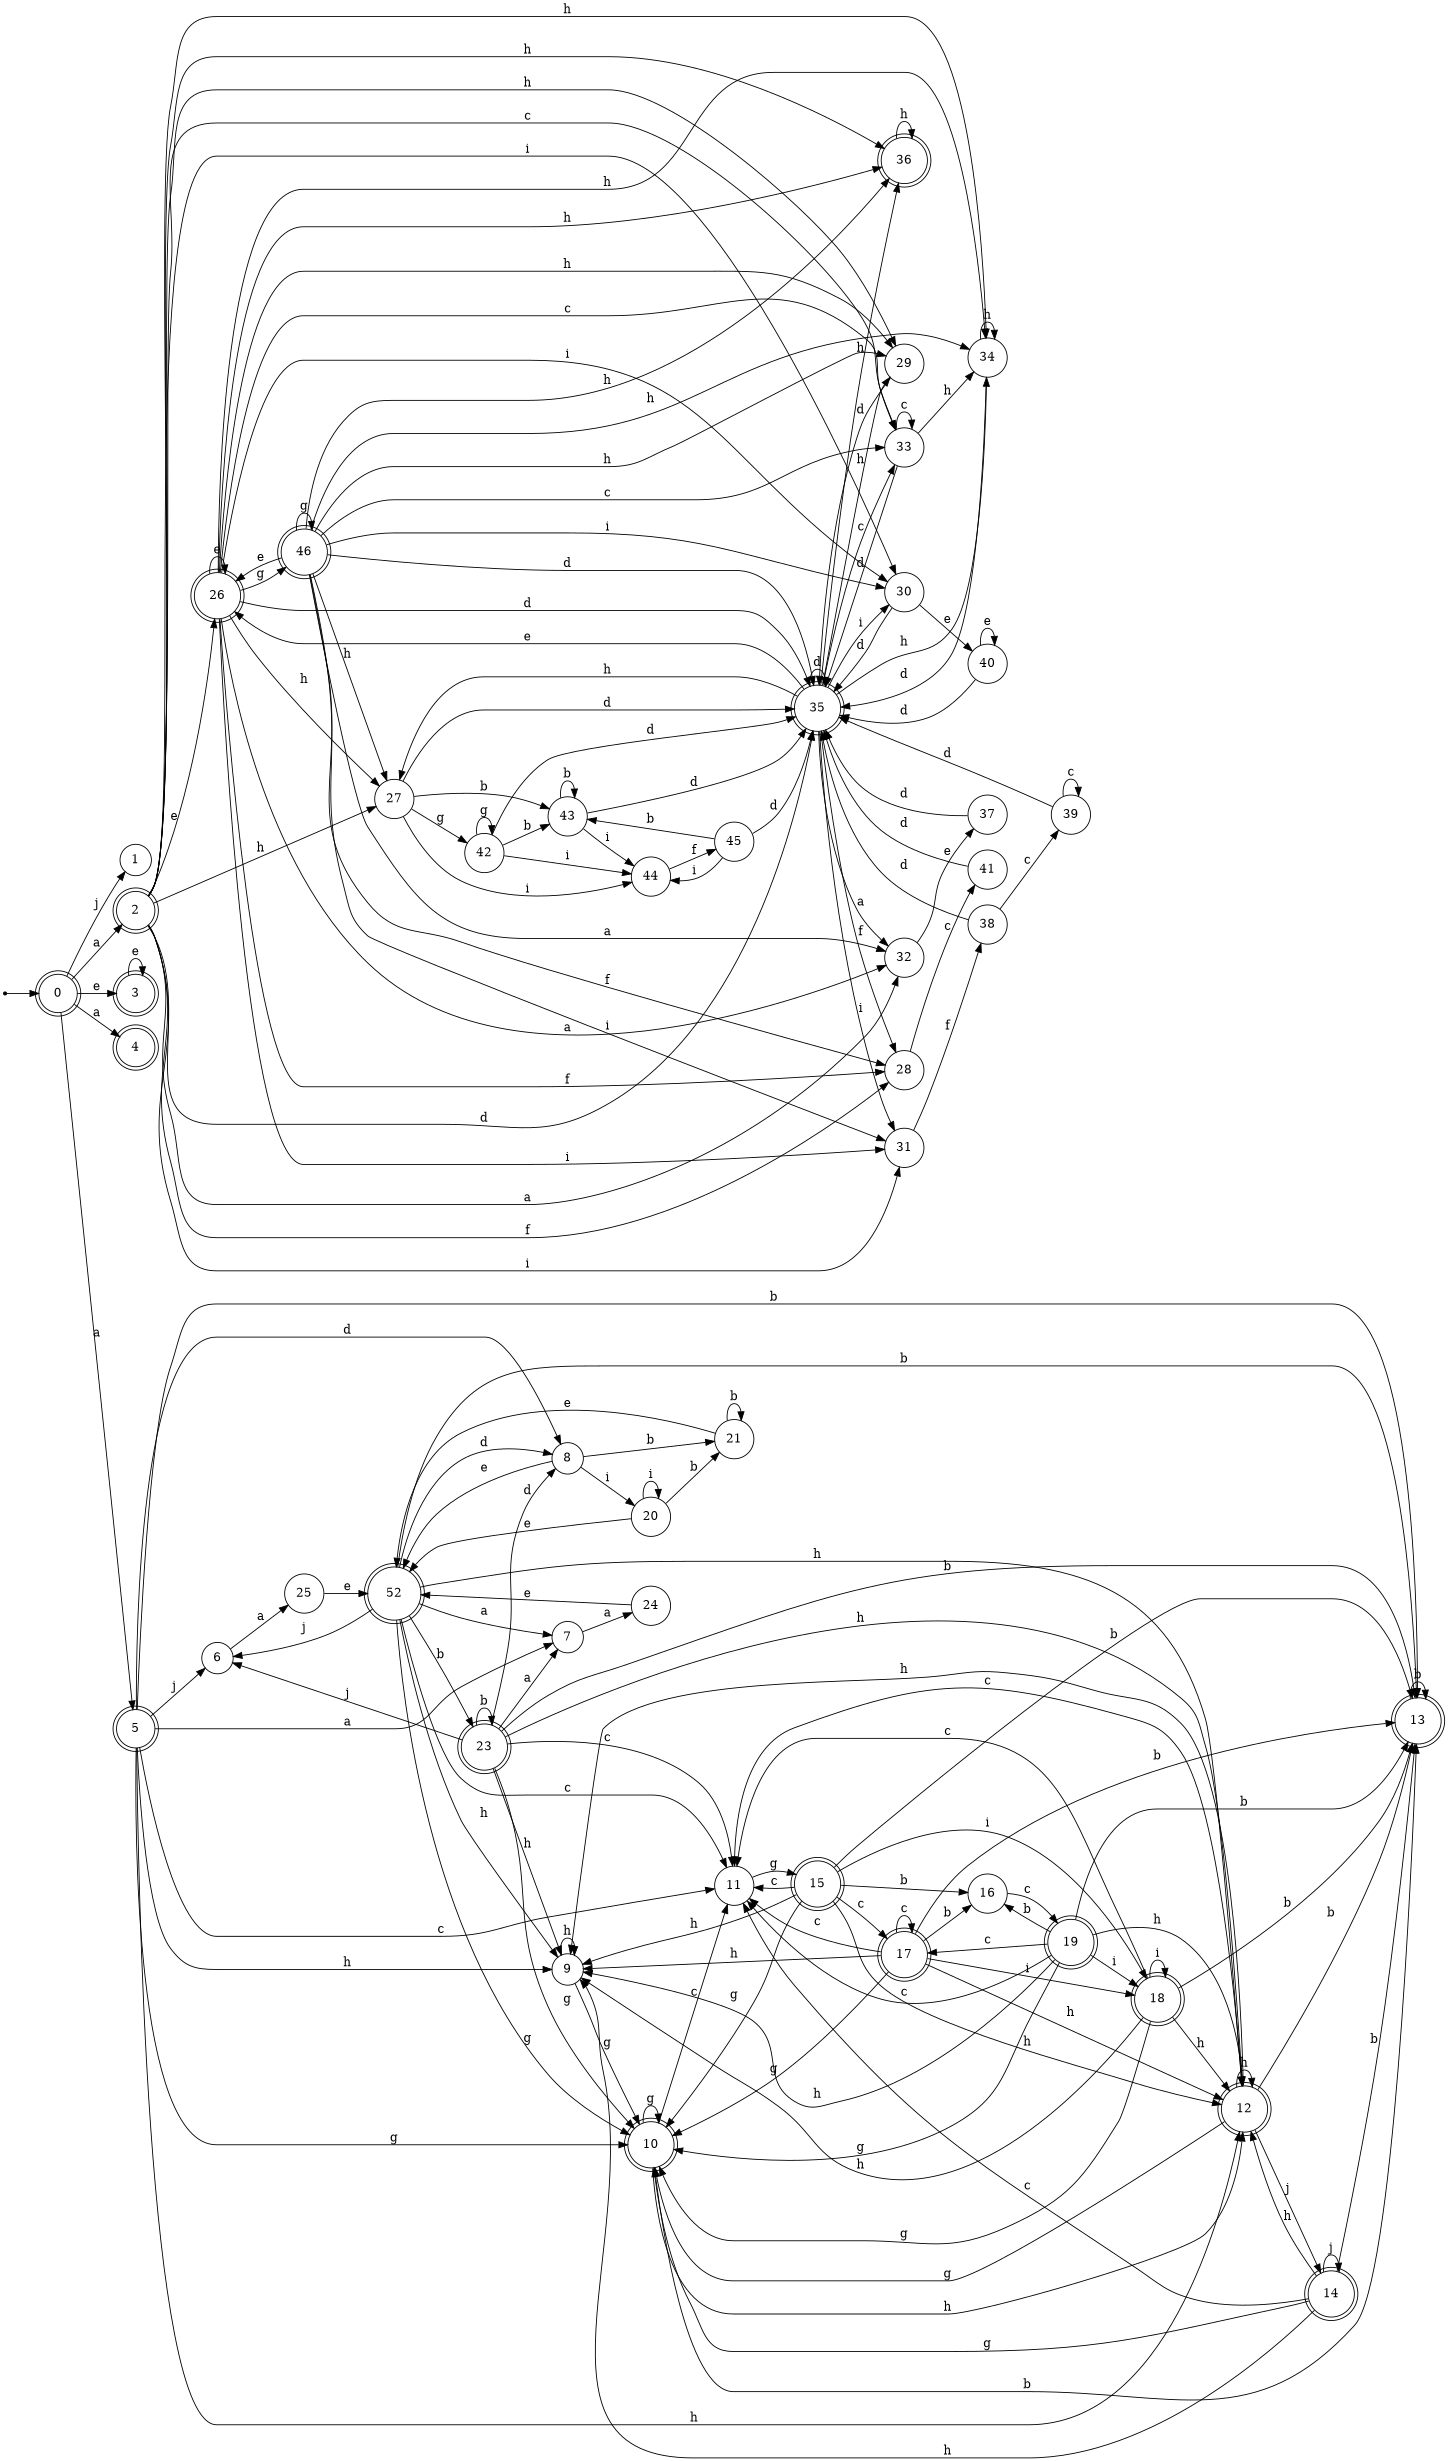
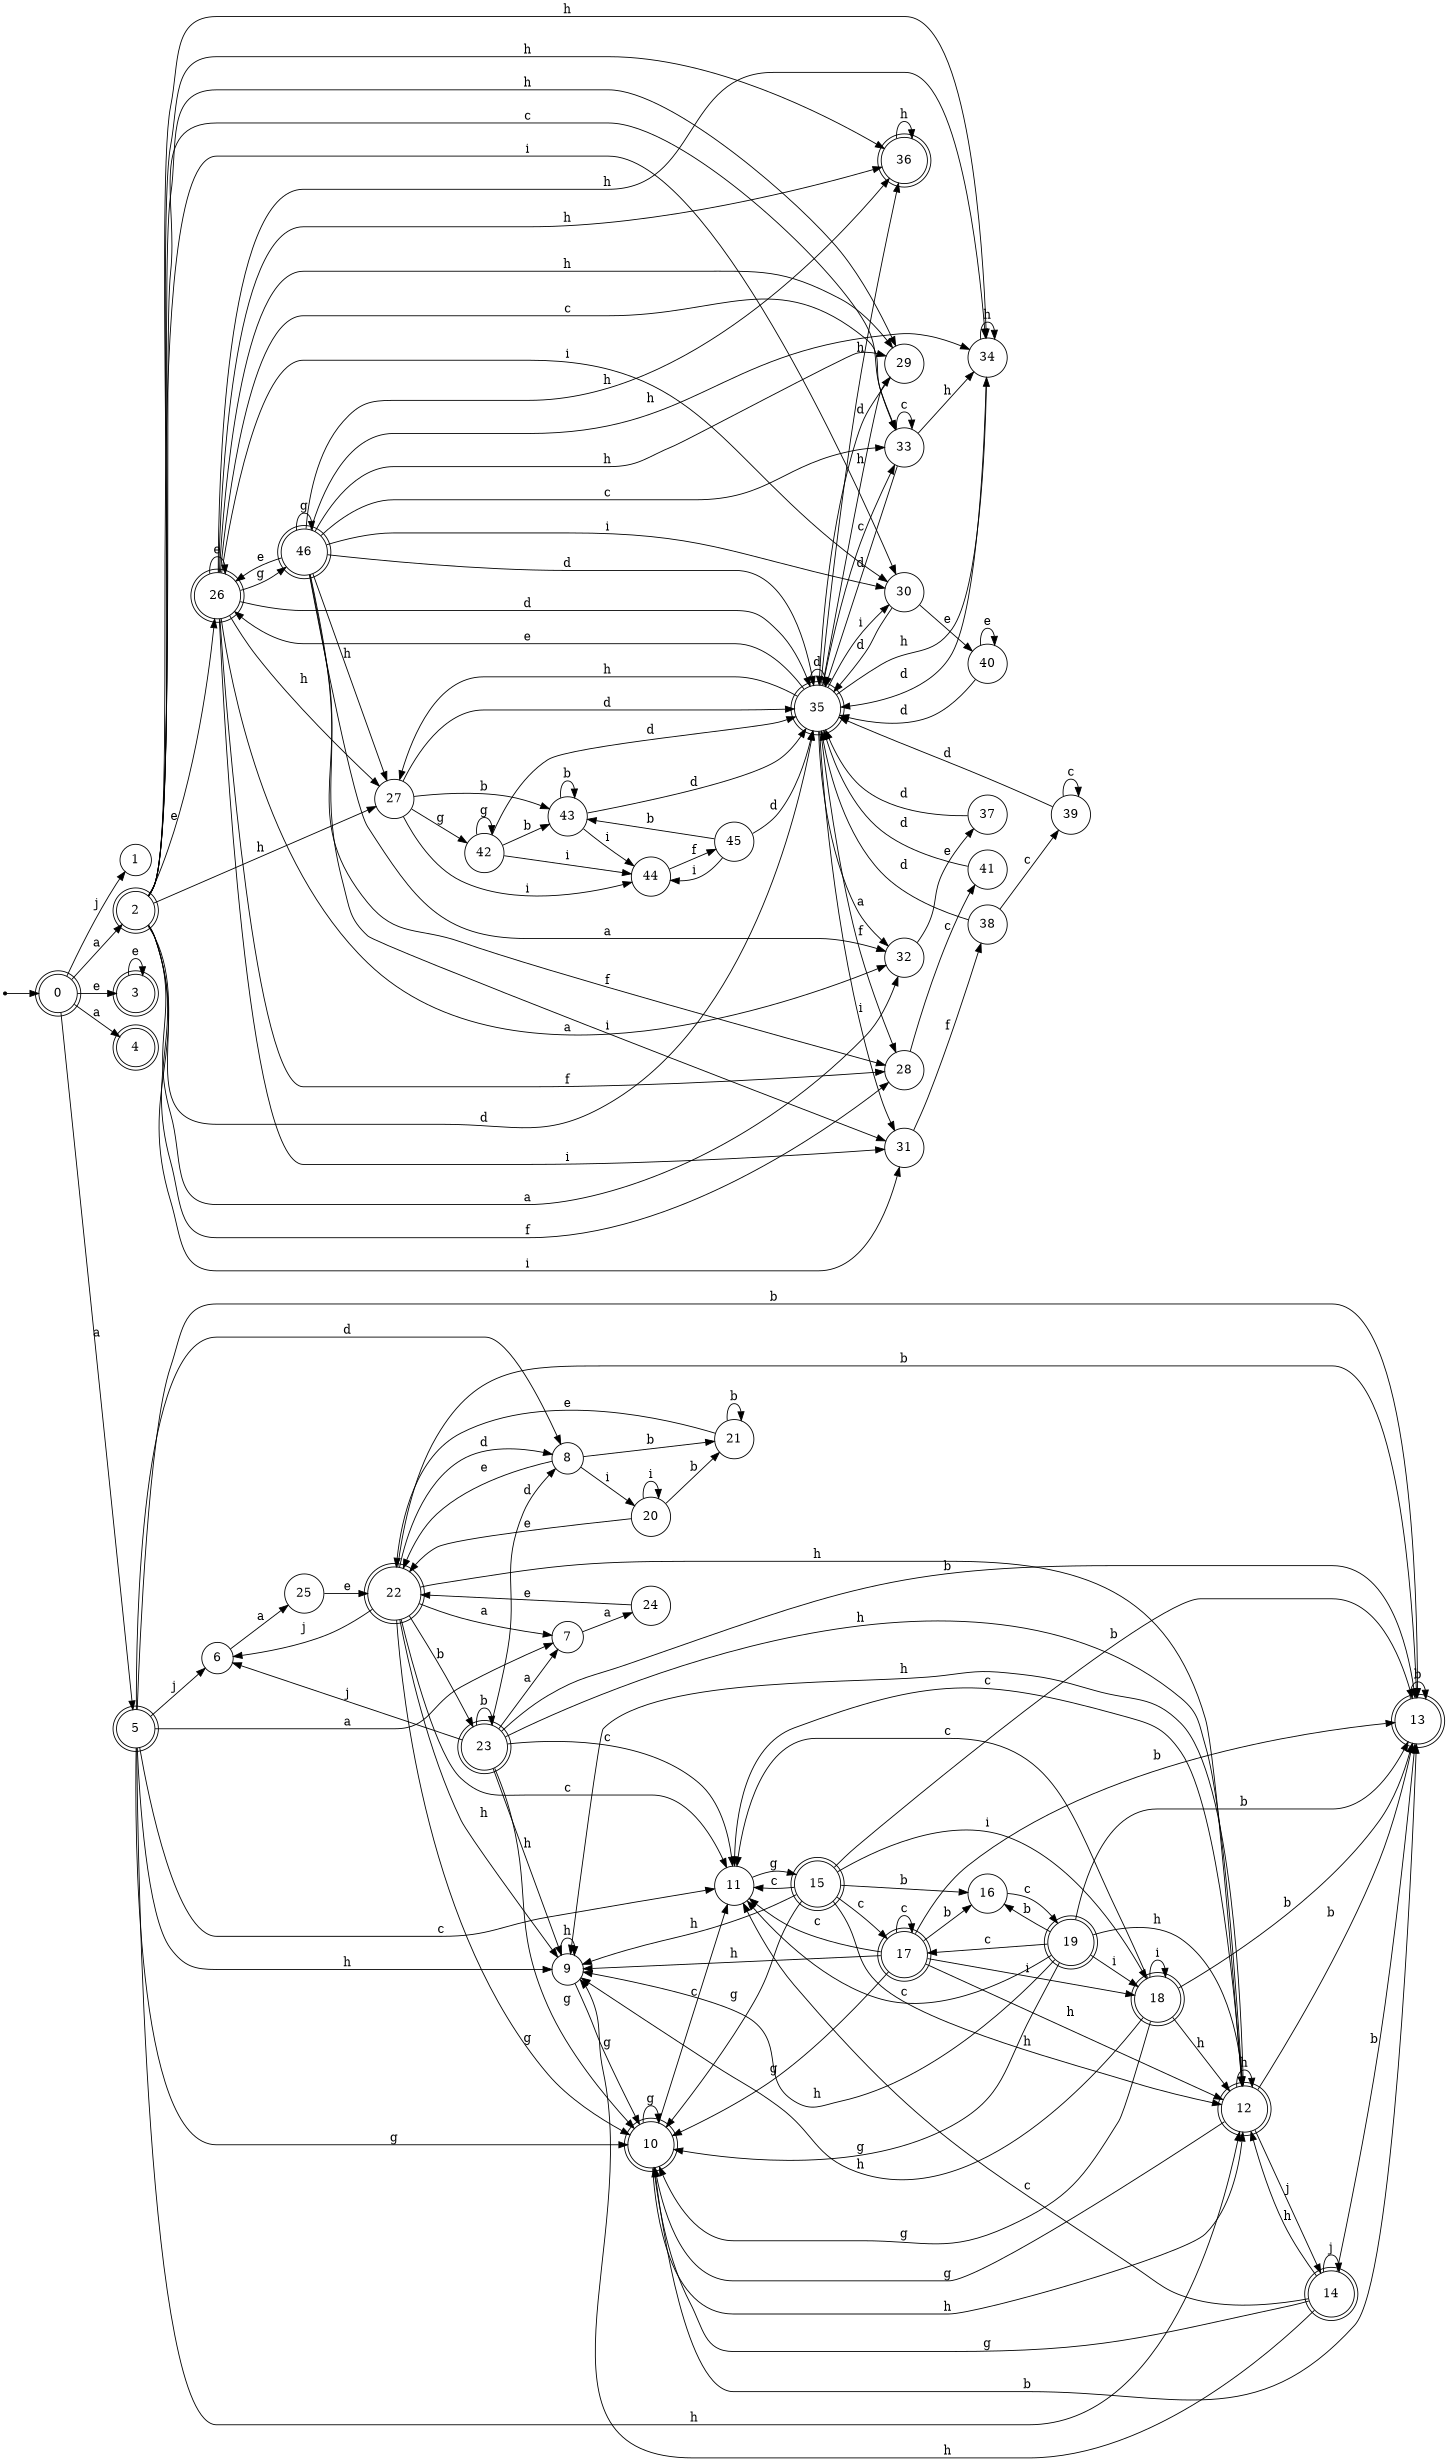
(394, 1594) -> (394, 1594)
